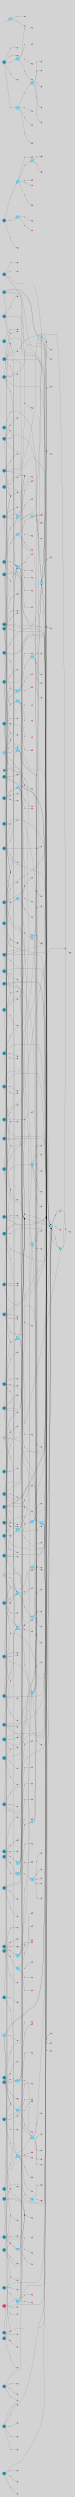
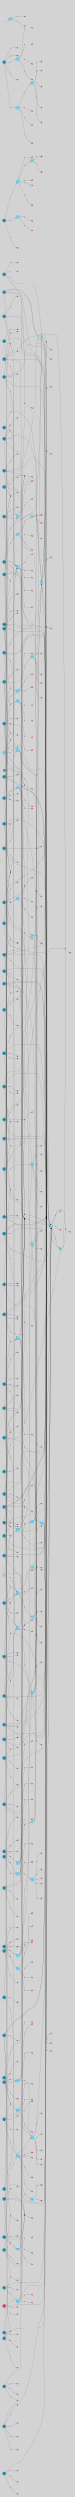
(4, 1438) -> (4, 1438)
(4, 2035) -> (4, 2035)
